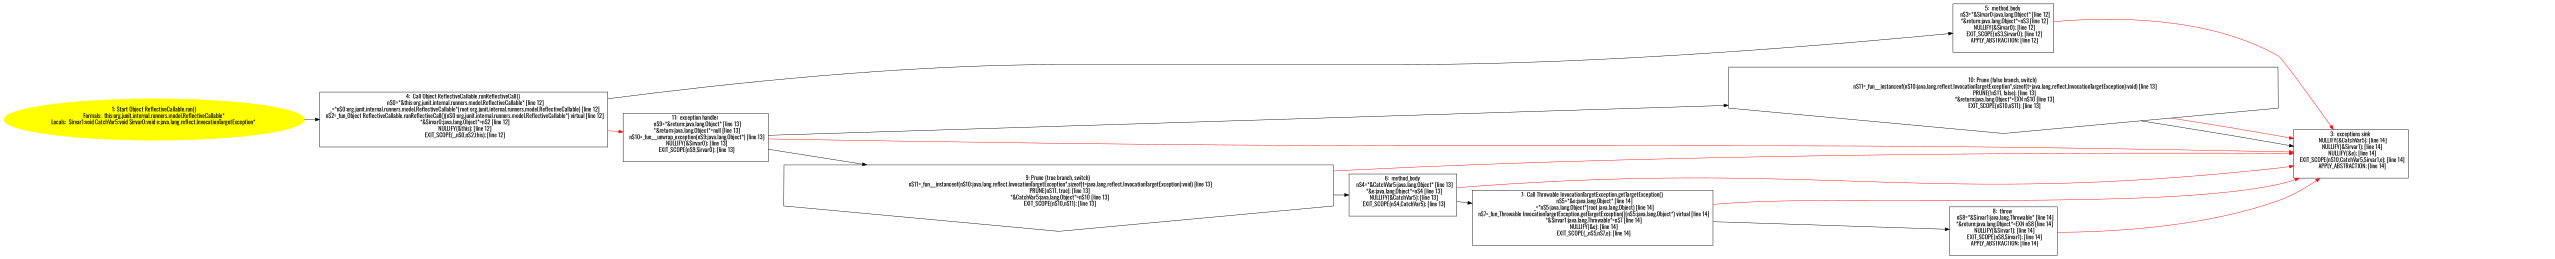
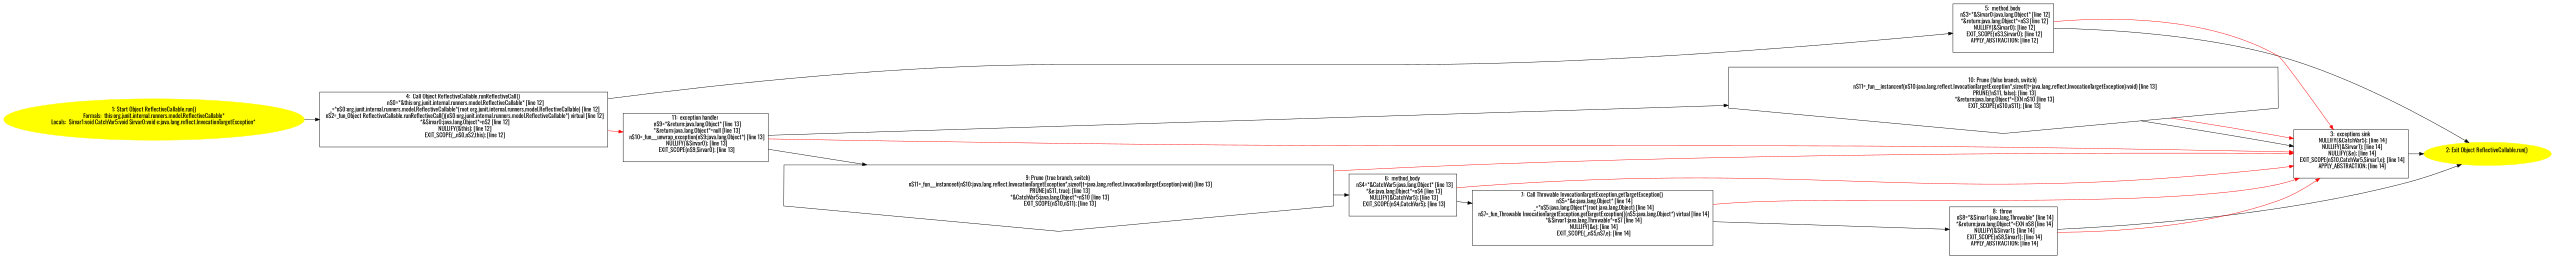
none -> (2488, 154)
